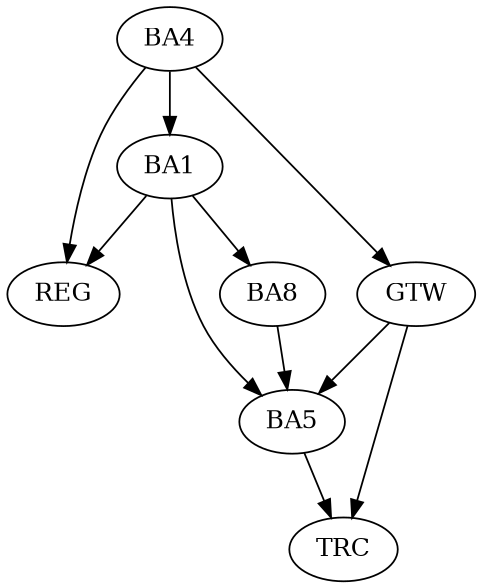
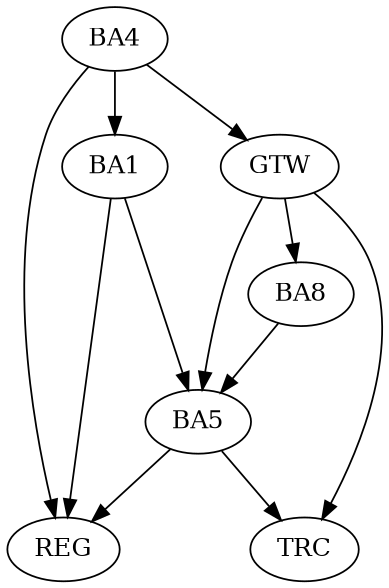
(216, 224) -> (289, 221)
none -> (138, 479)
